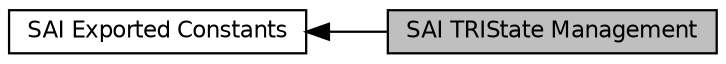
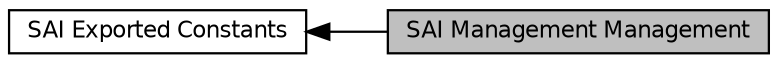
(552, 32) -> (578, 32)
